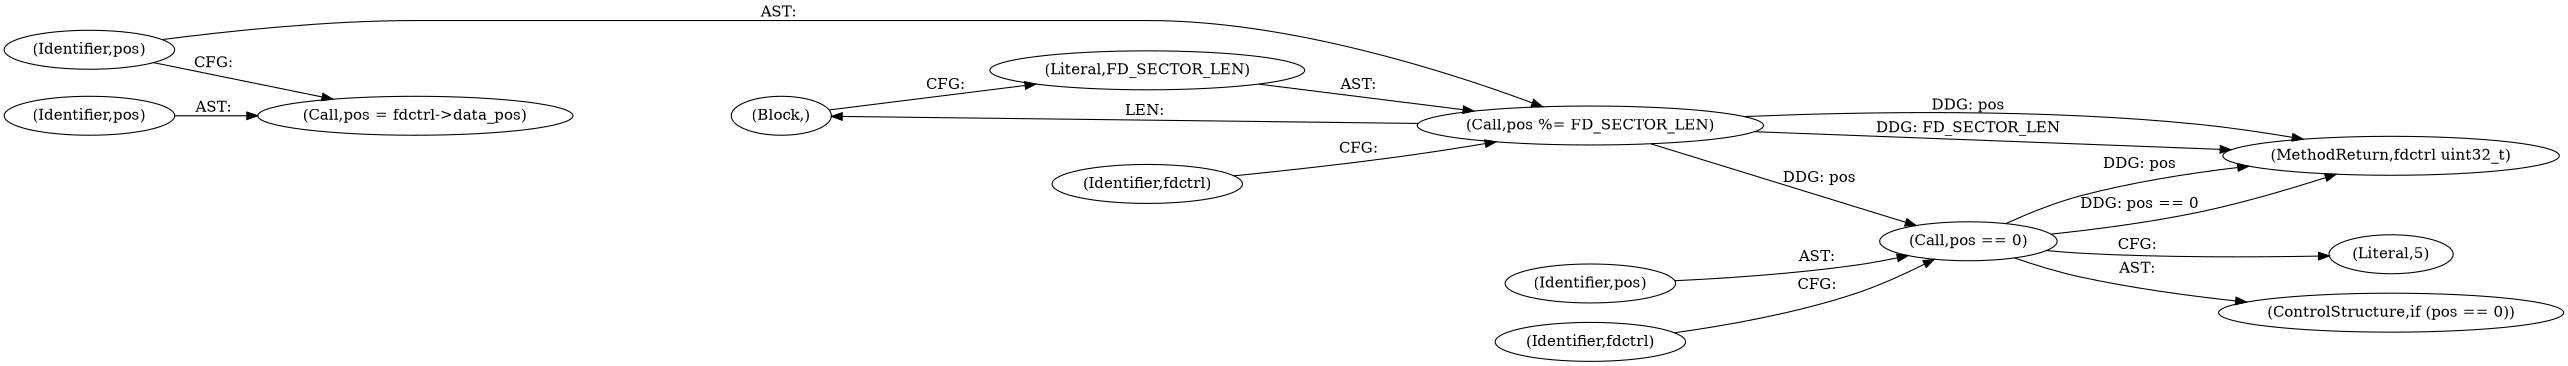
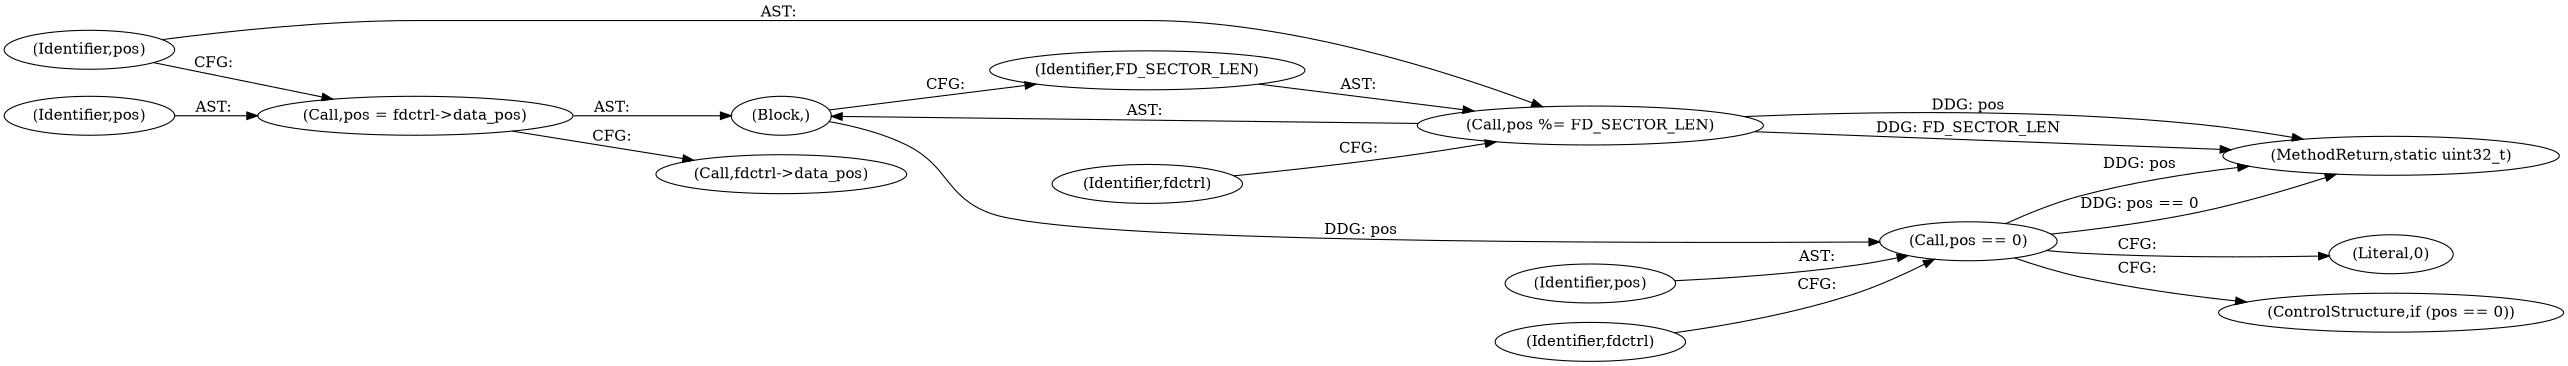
(1147, 70) -> (1147, 70)
(1147, 111) -> (1147, 111)
none -> (647, 116)
(2391, 156) -> (2391, 156)
none -> (781, 174)
(1778, 183) -> (1334, 238)
(2391, 254) -> (2391, 254)
(2140, 269) -> (2140, 269)
